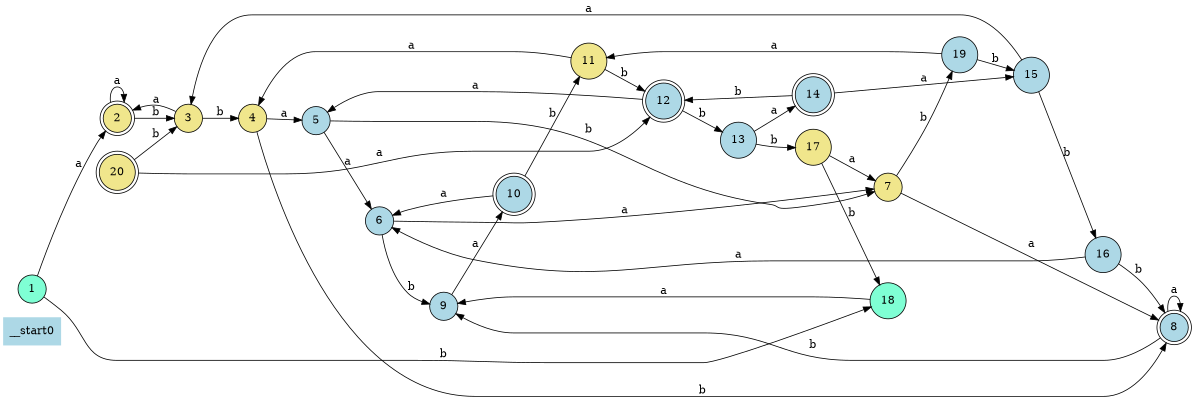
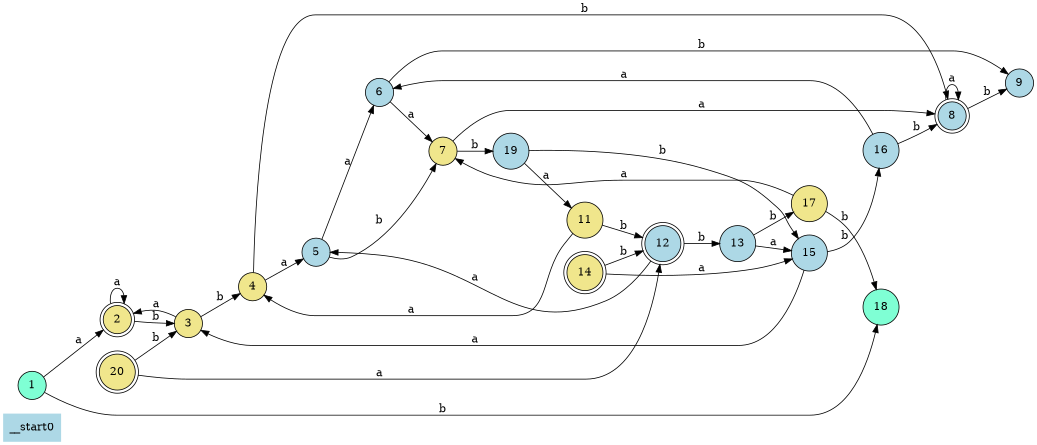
(813, 95) -> (585, 273)
(771, 121) -> (770, 248)
(514, 194) -> none
(668, 297) -> none
